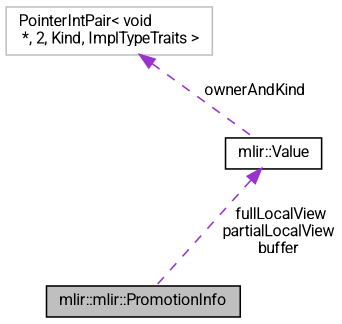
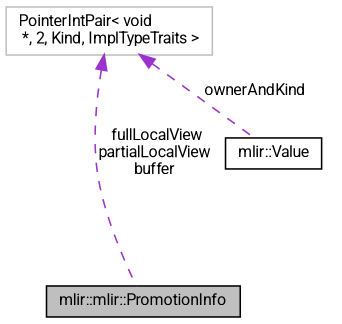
(203, 233) -> (99, 181)
